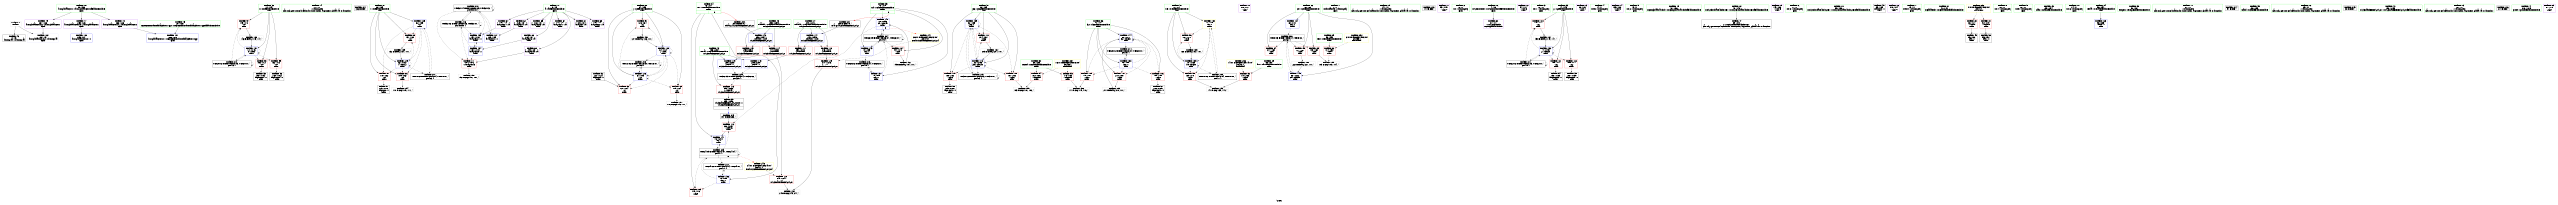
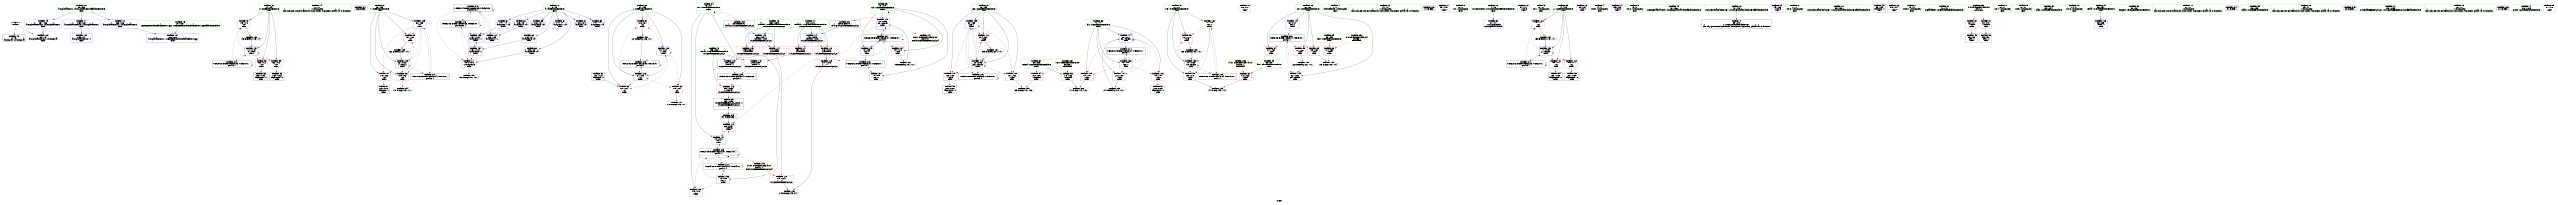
(651, 43) -> (641, 50)
